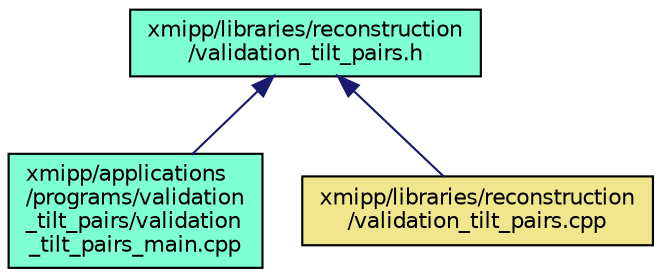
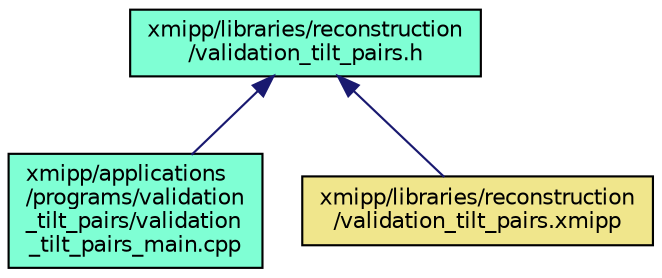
(478, 211) -> (478, 211)
